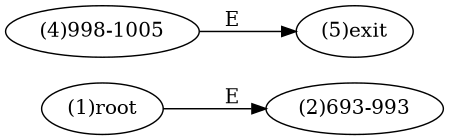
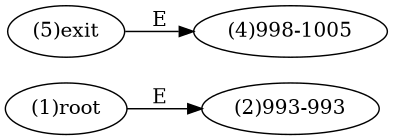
(241, 31) -> (152, 31)
(355, 109) -> (291, 109)
